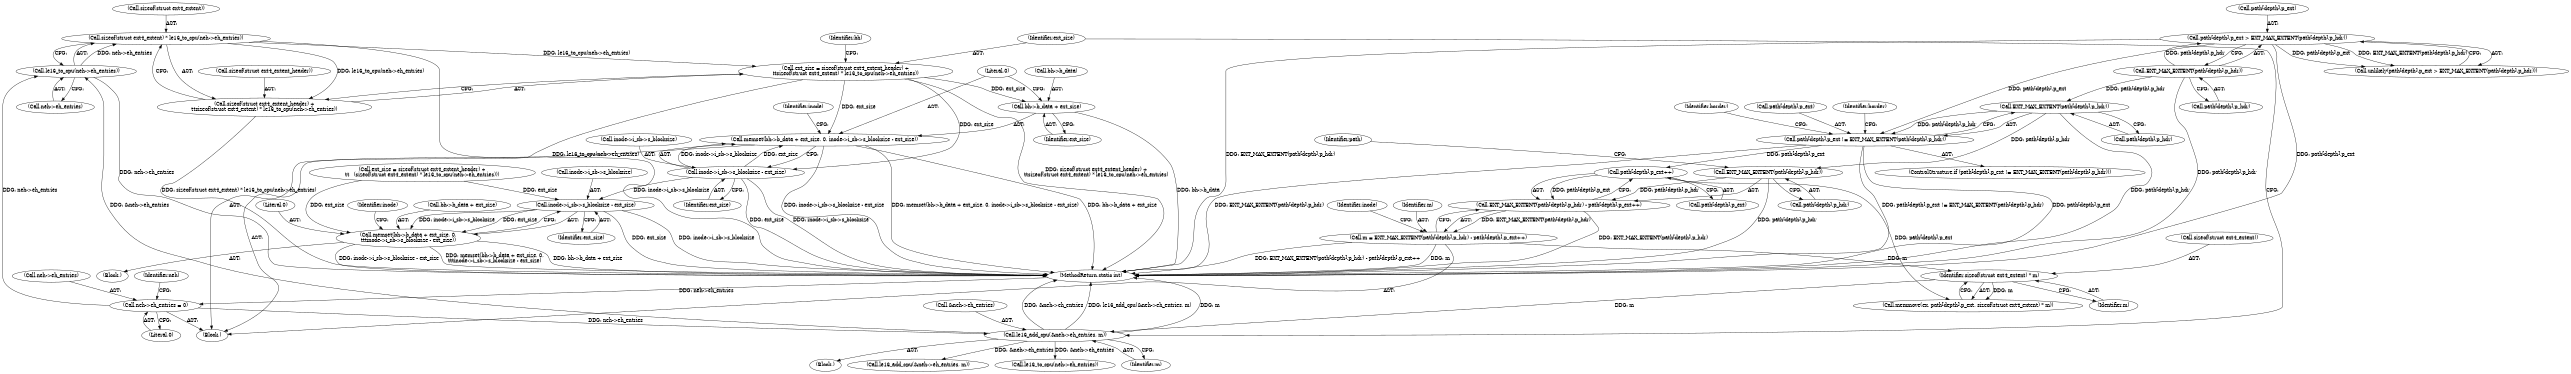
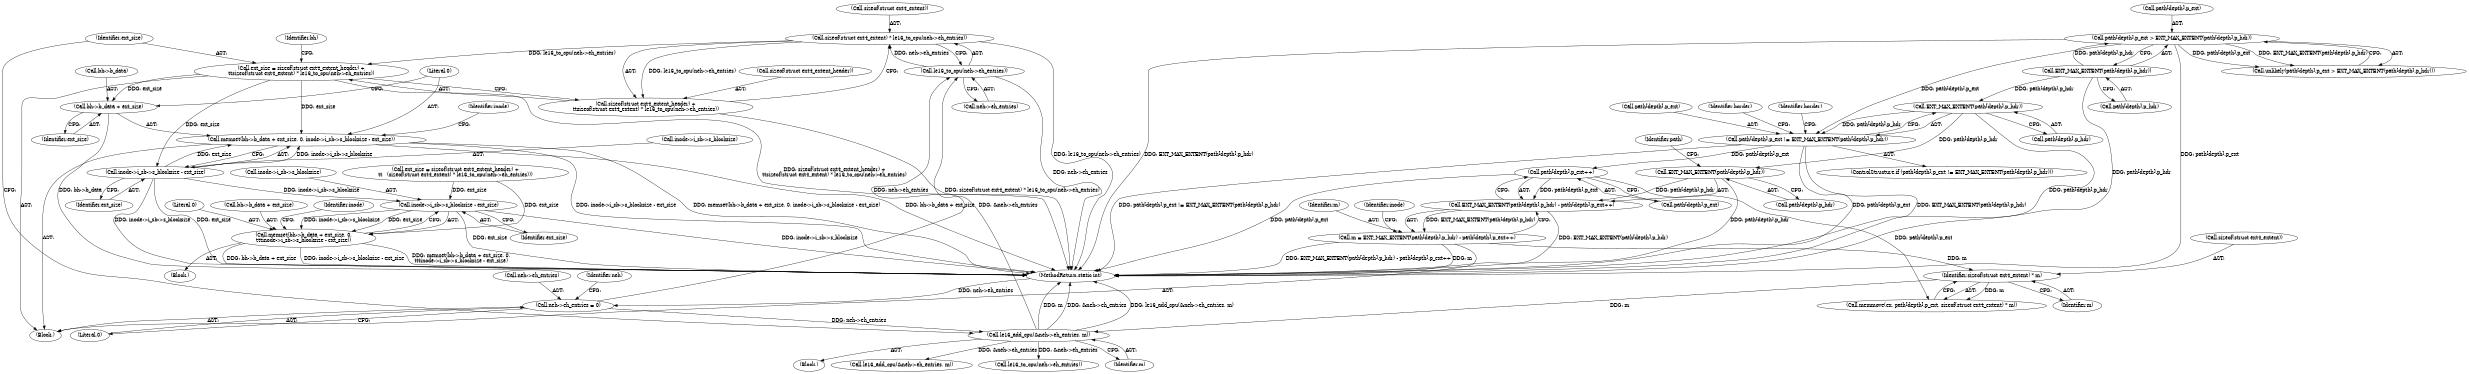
none -> (1300, 198)
(965, 306) -> none
